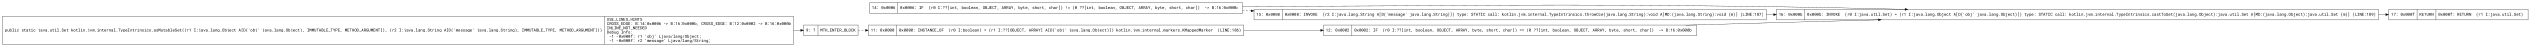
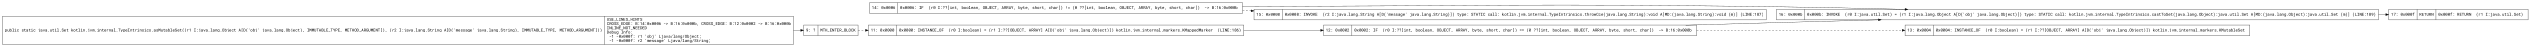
(1770, 15) -> none
none -> (2077, 30)
